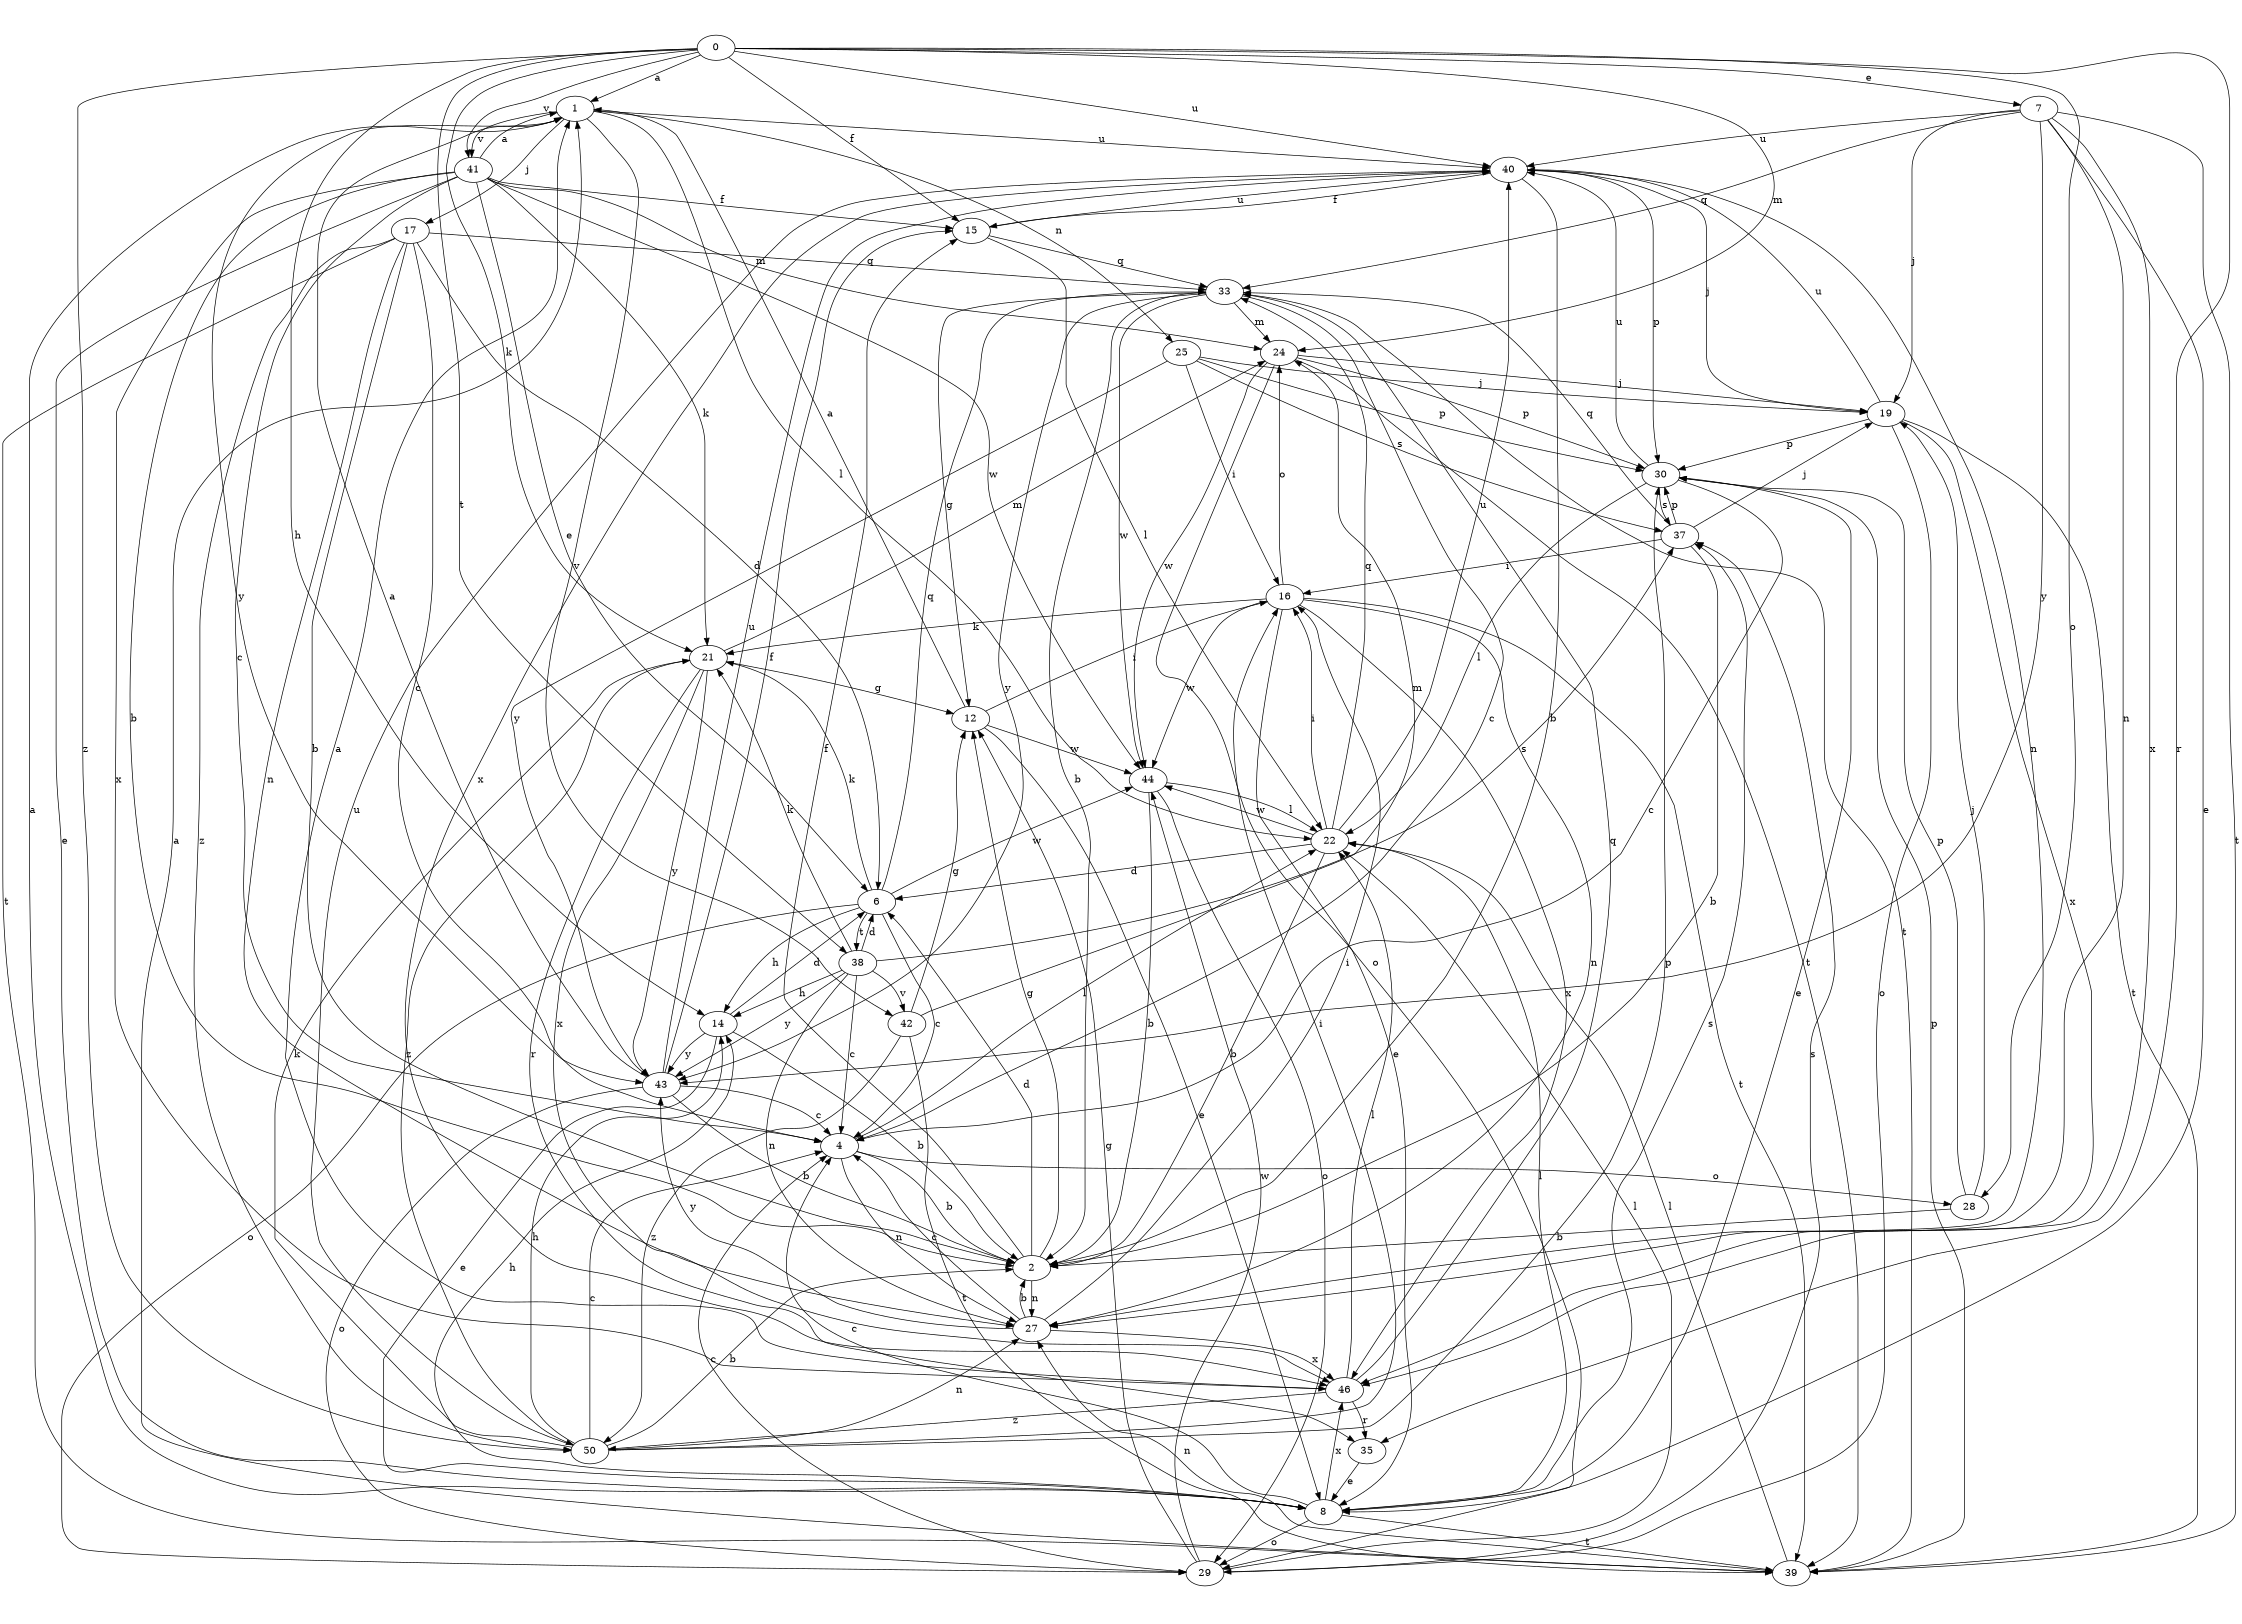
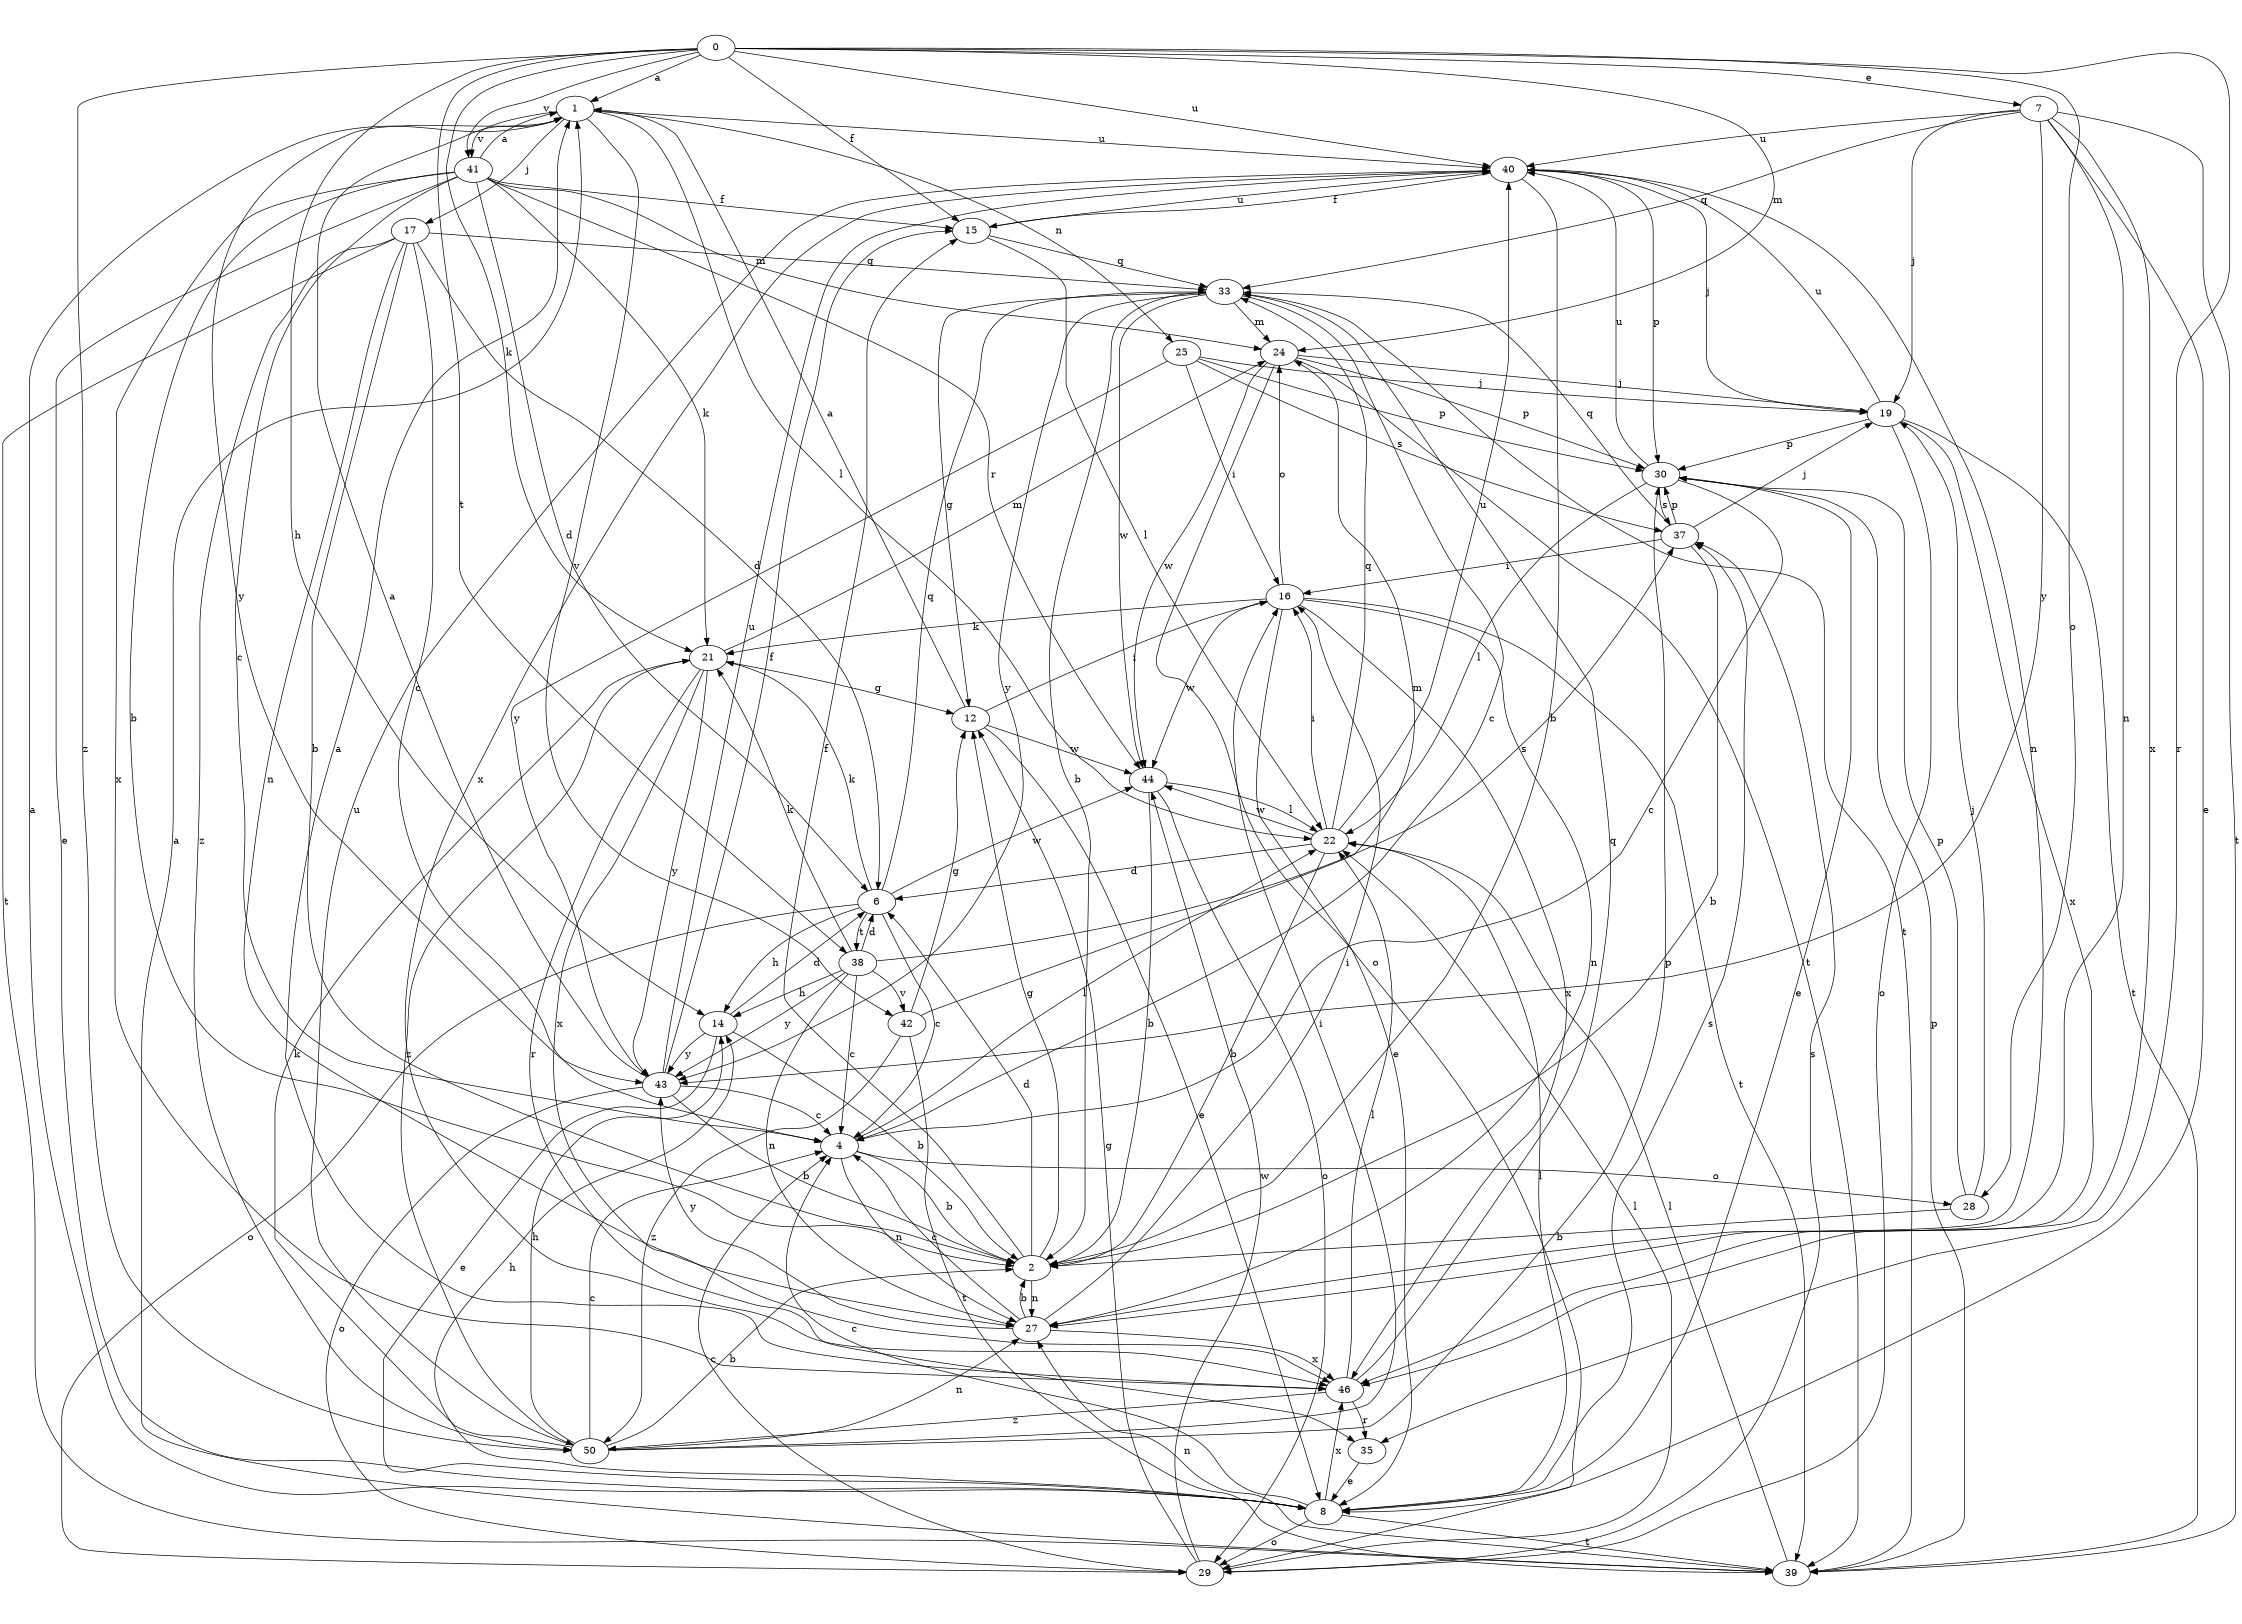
(994, 475) -> (994, 475)
(570, 536) -> (570, 536)
